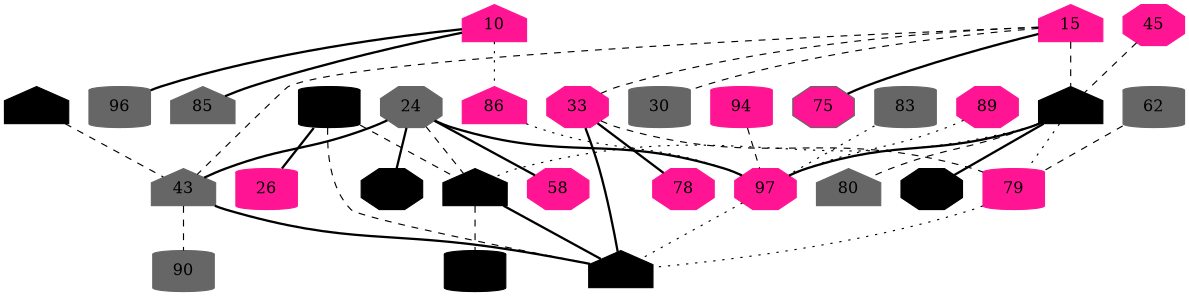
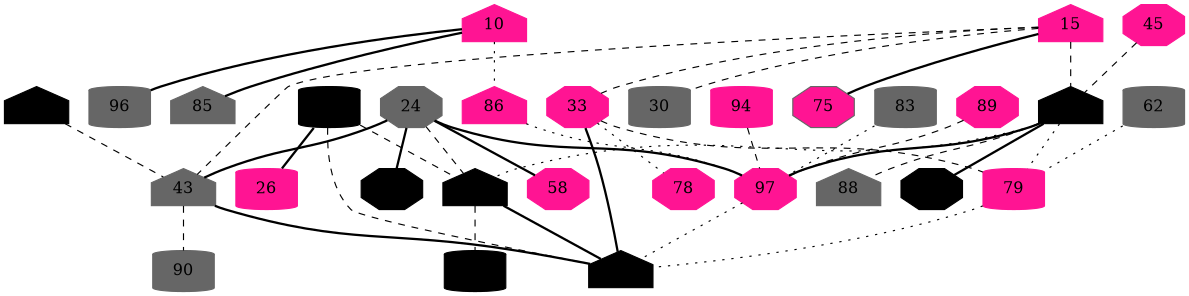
(619, 139) -> (619, 139)
(903, 142) -> (903, 142)
(1084, 148) -> (1084, 148)
(849, 189) -> (849, 189)
